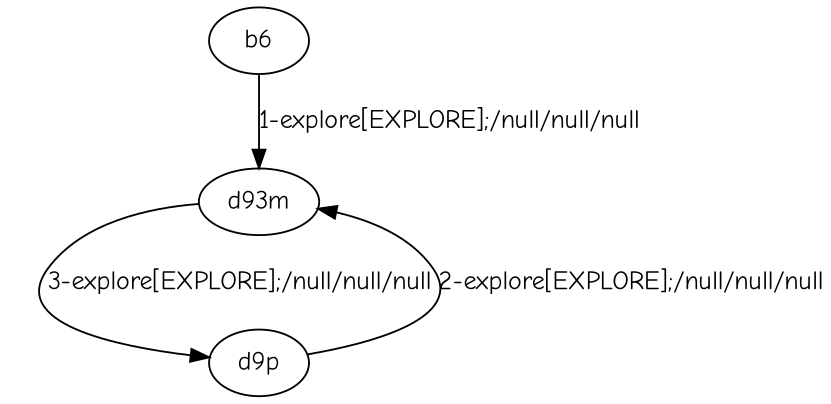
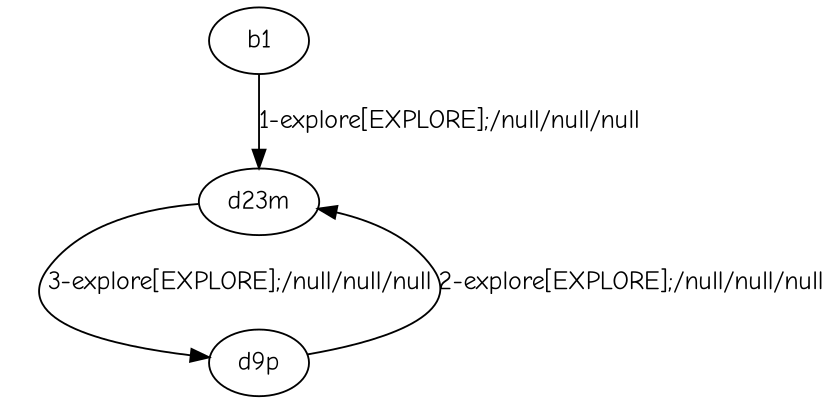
(259, 41) -> (259, 41)
(259, 202) -> (259, 202)
